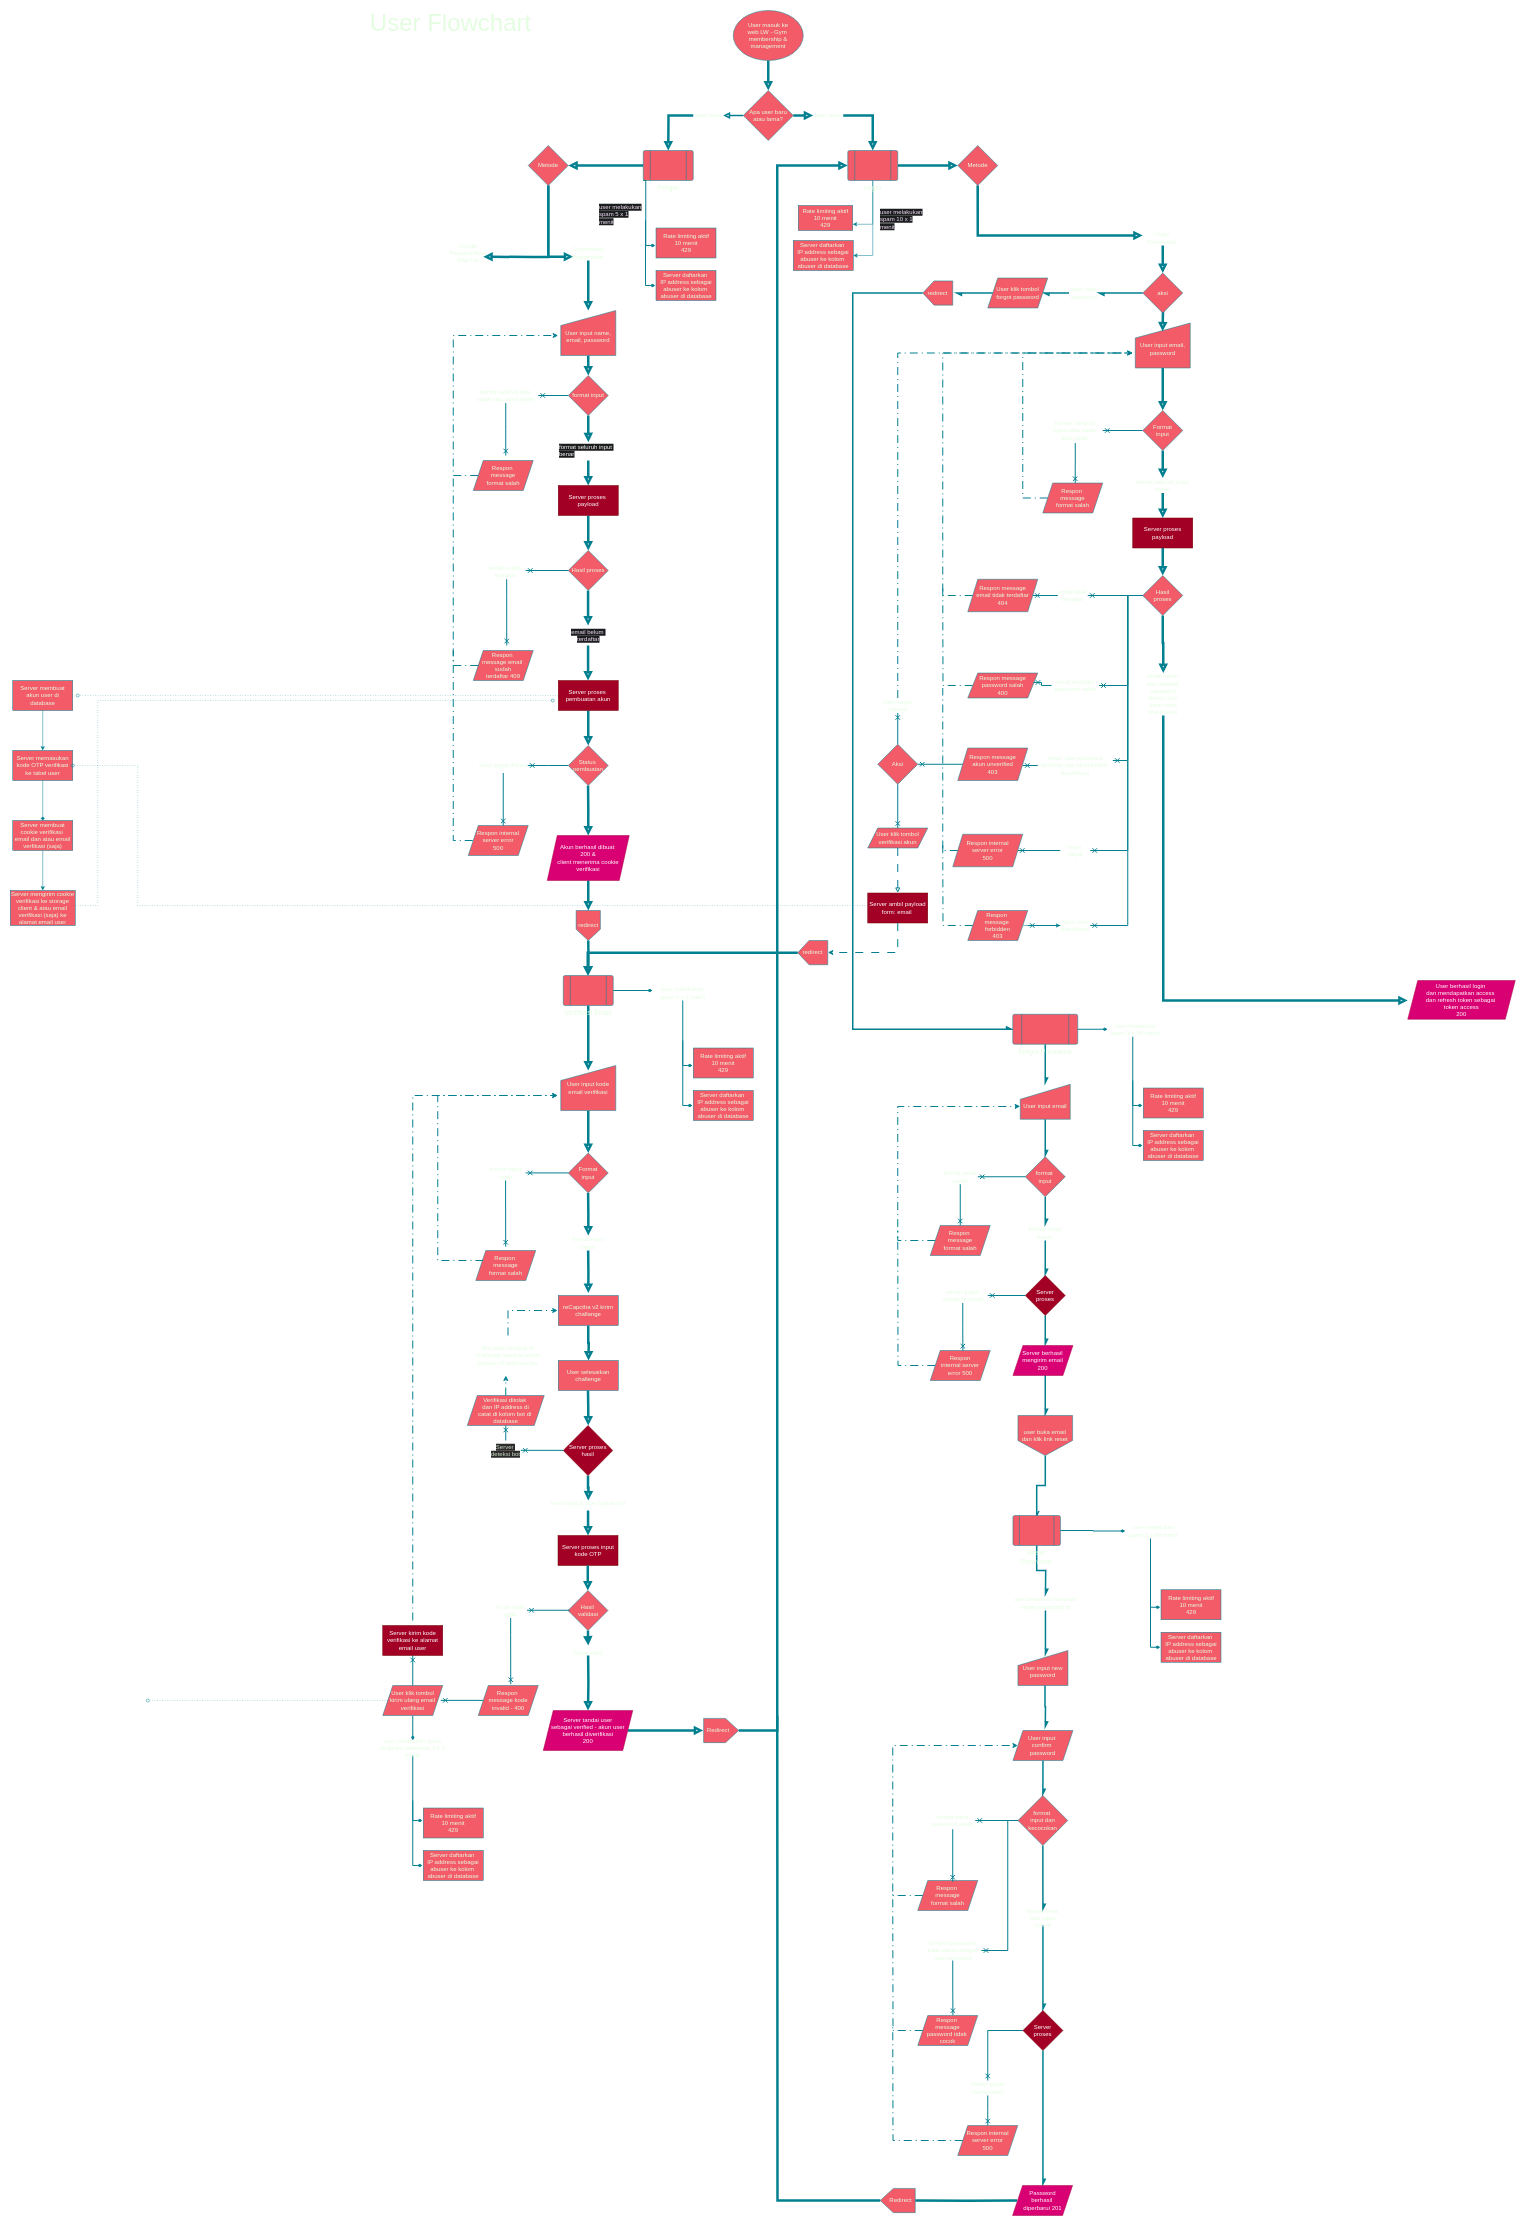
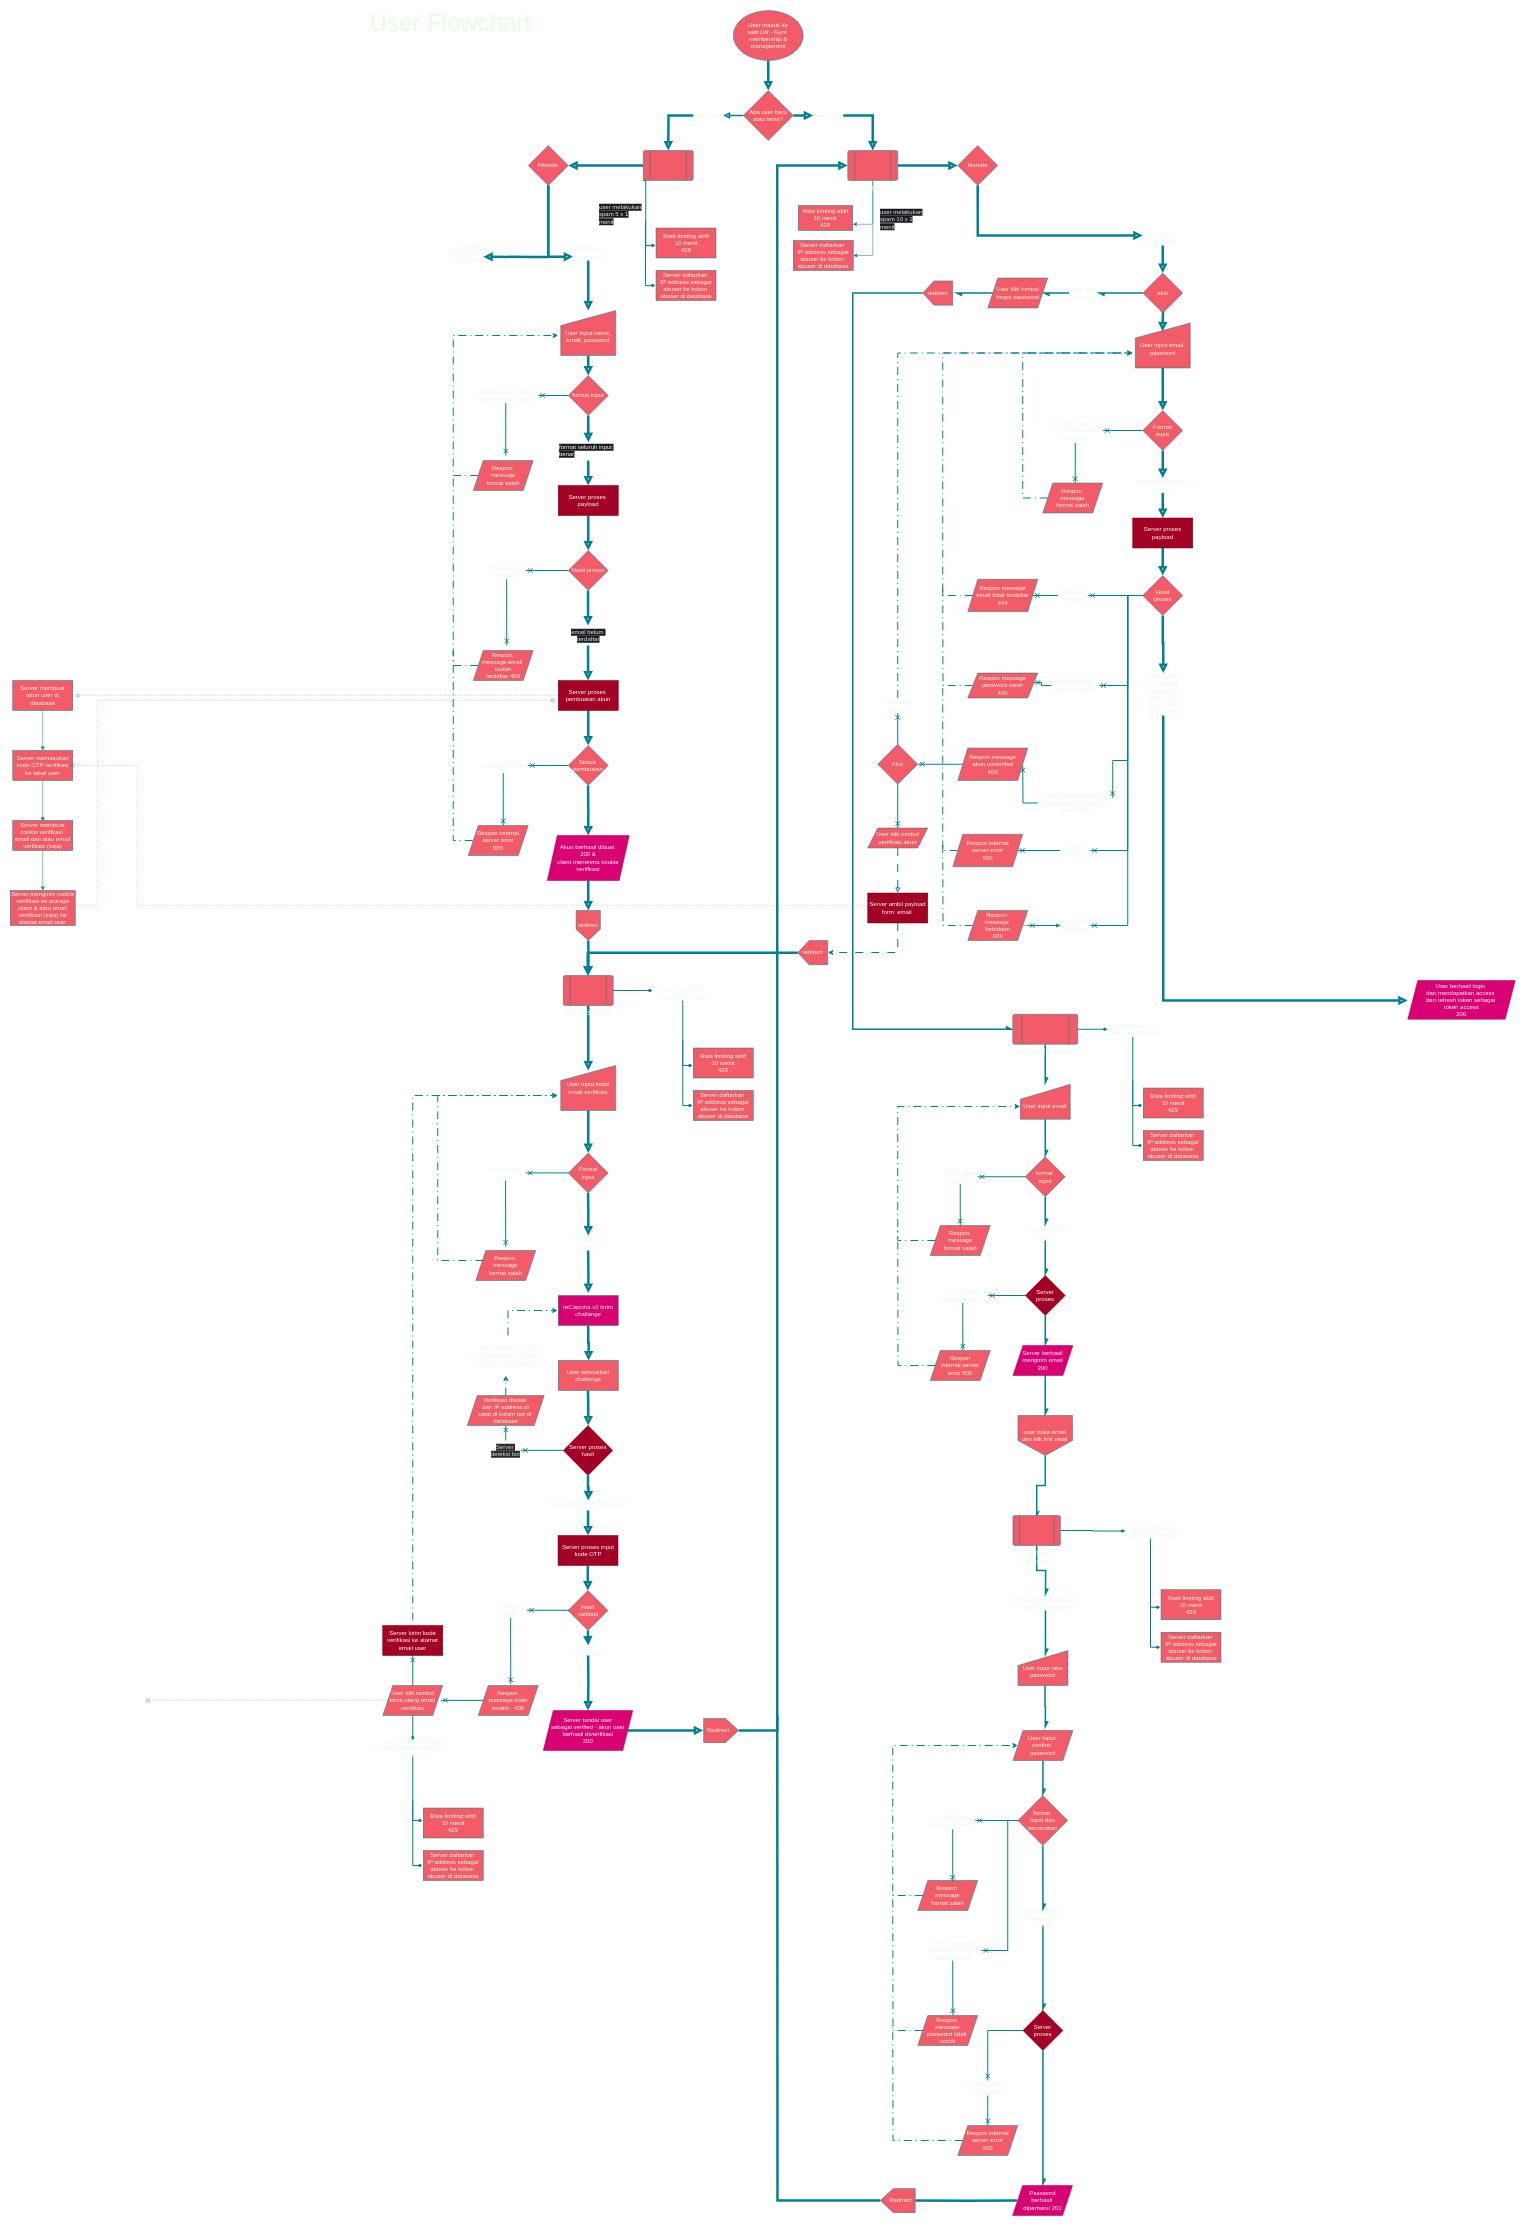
(668, 187) -> (668, 187)
(1075, 765) -> (1075, 803)
(588, 1310) -> (588, 1310)
